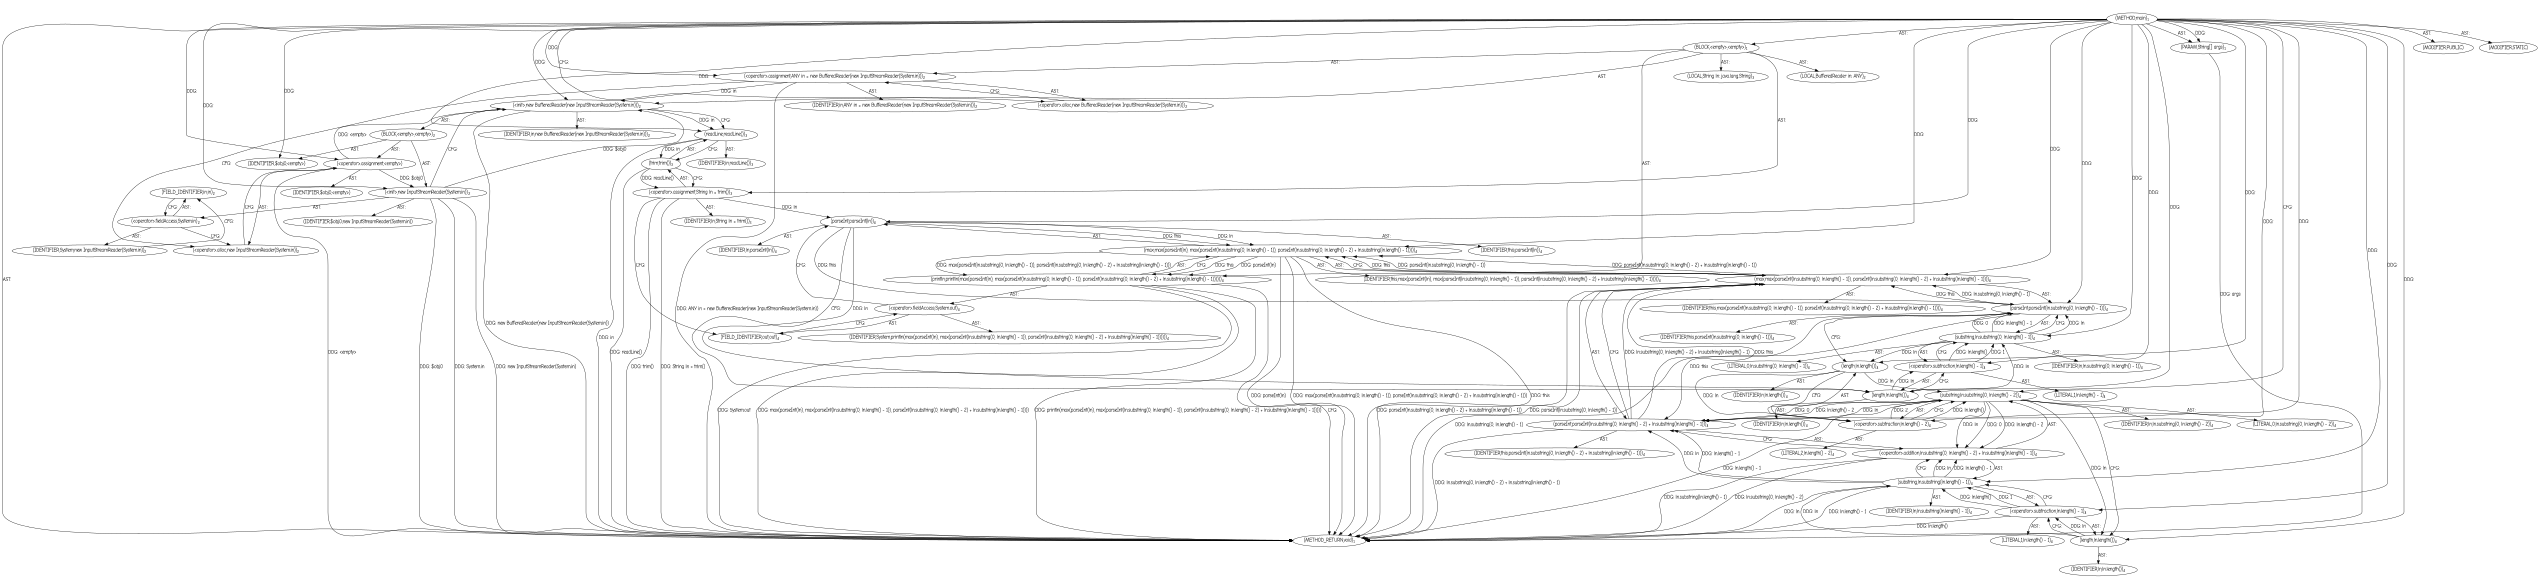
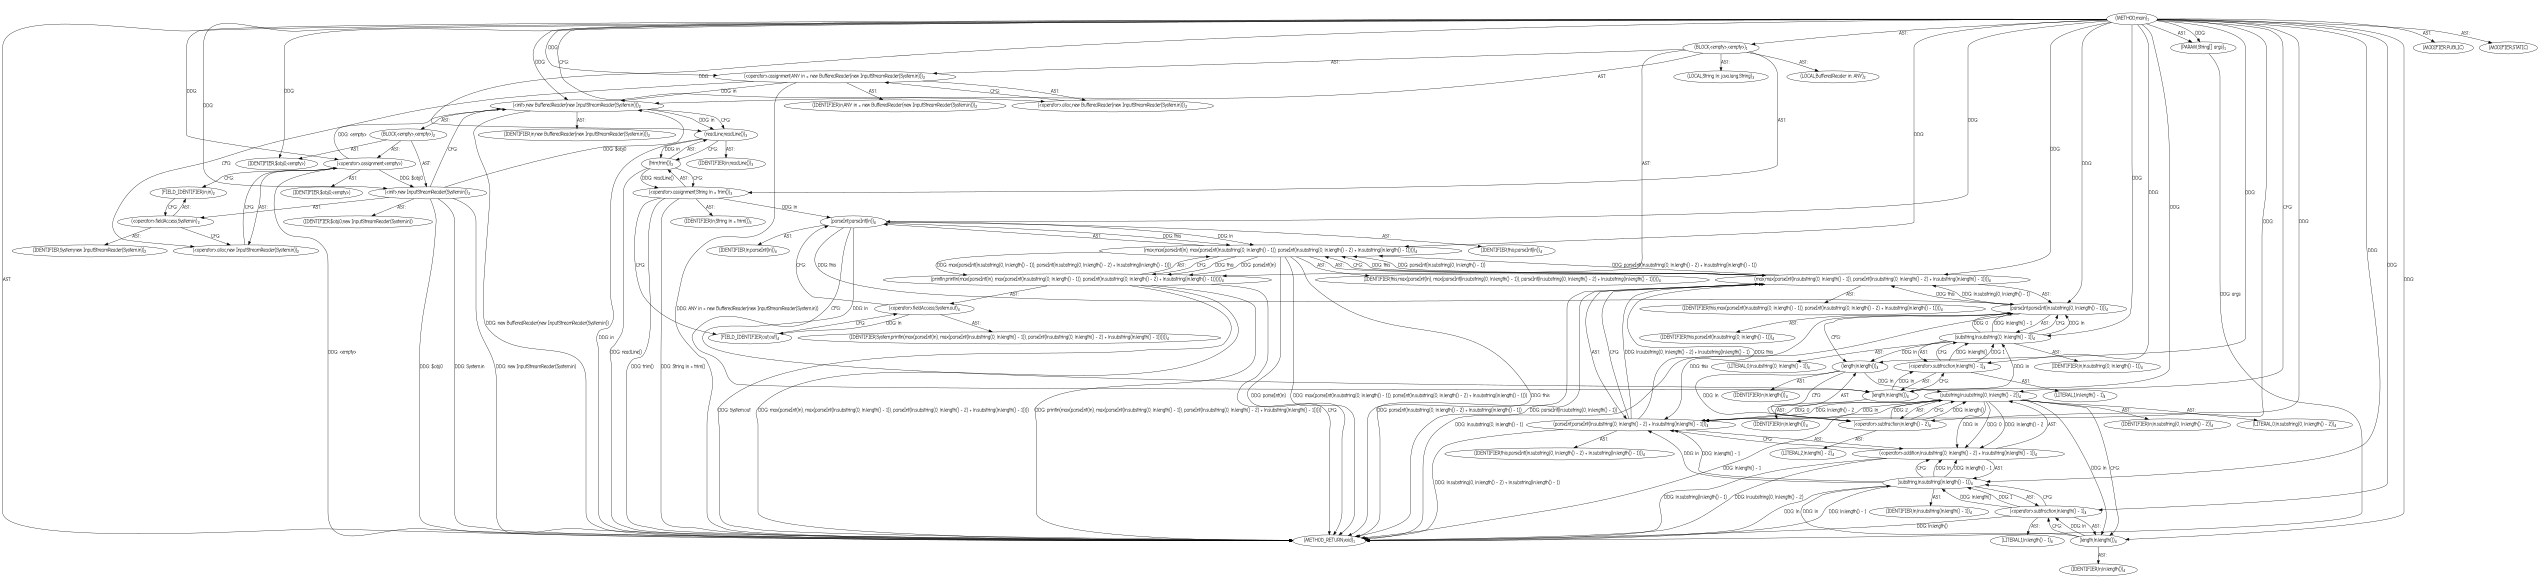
(207, 241) -> (267, 171)
(894, 323) -> (894, 323)
